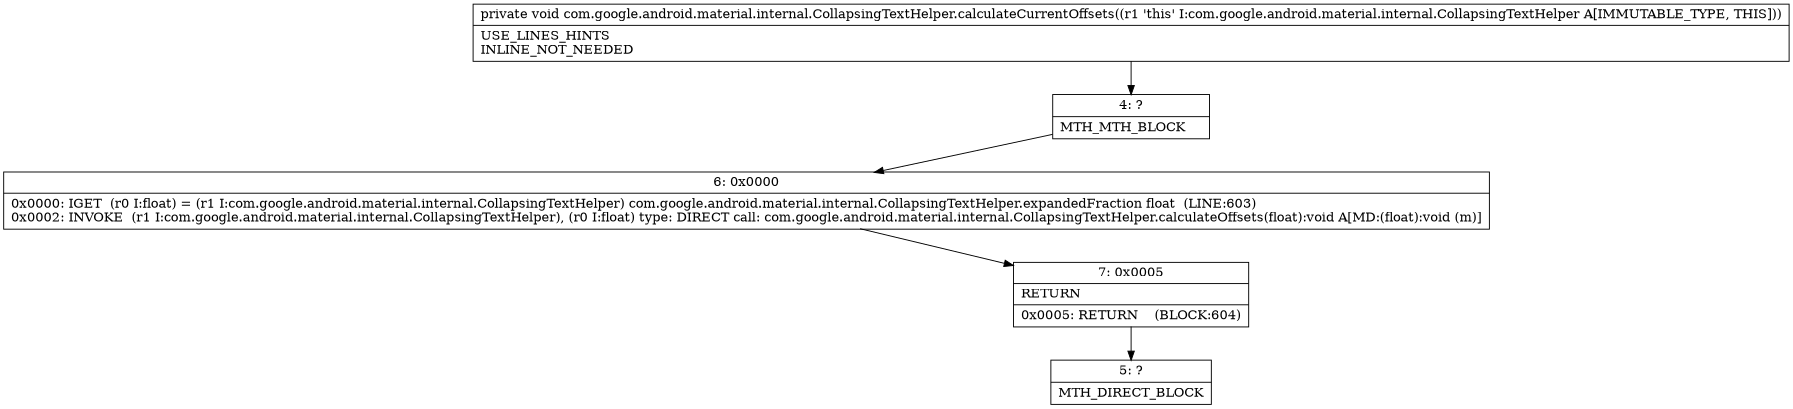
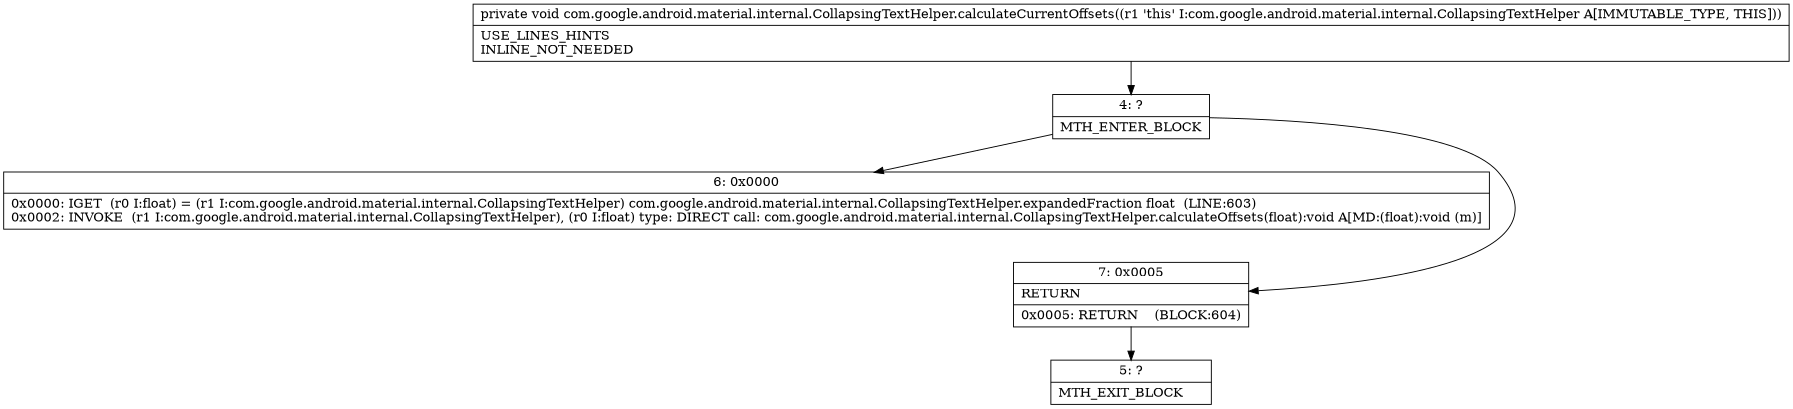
(1123, 127) -> (1131, 127)
(932, 246) -> (1504, 183)
(1131, 393) -> (1121, 393)
